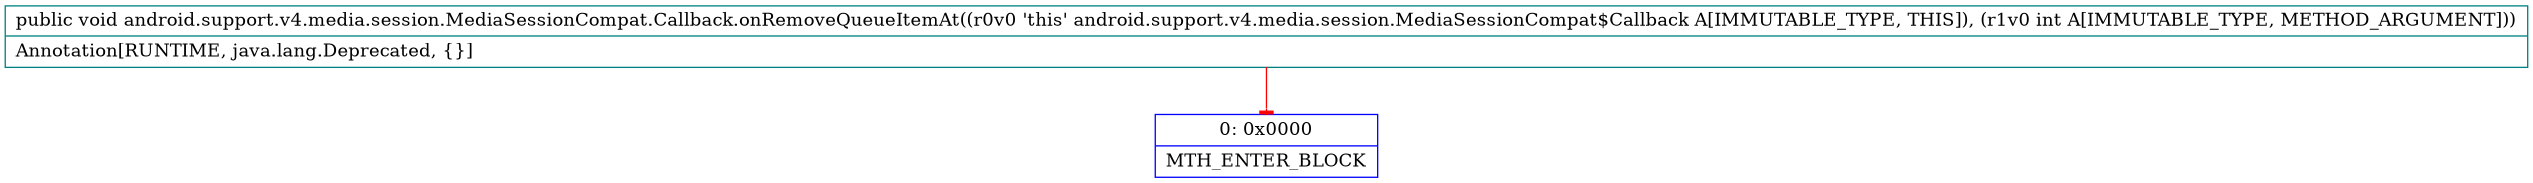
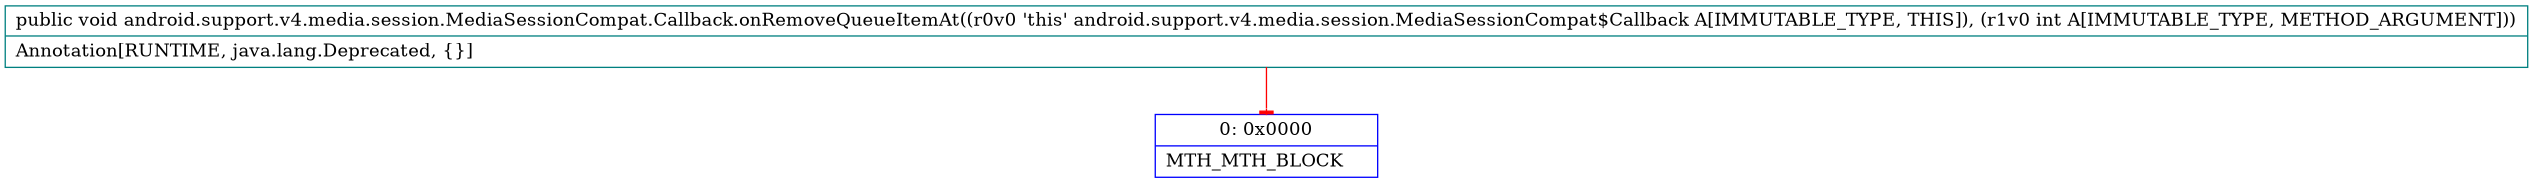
(1266, 161) -> (1255, 161)
